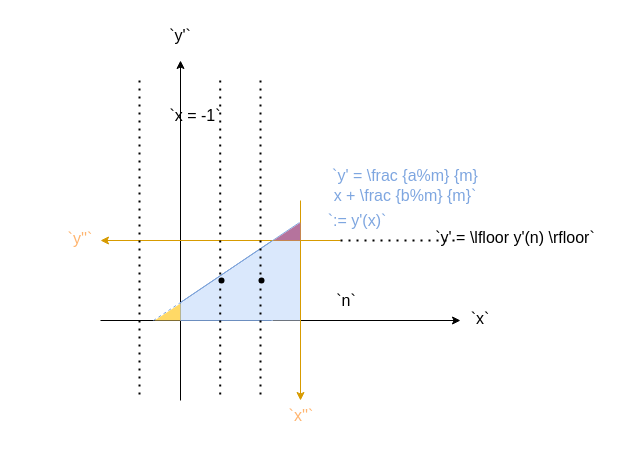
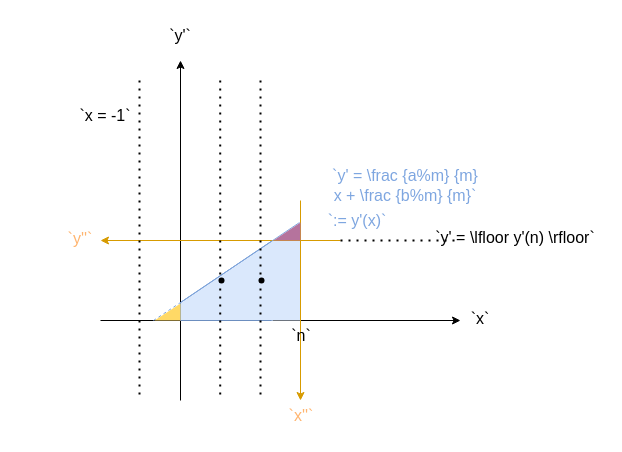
(196, 116) -> (106, 116)
(347, 301) -> (302, 336)
